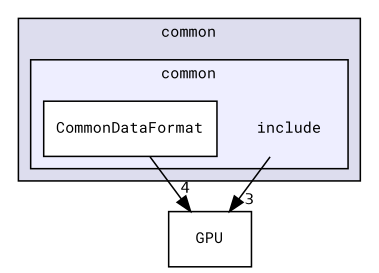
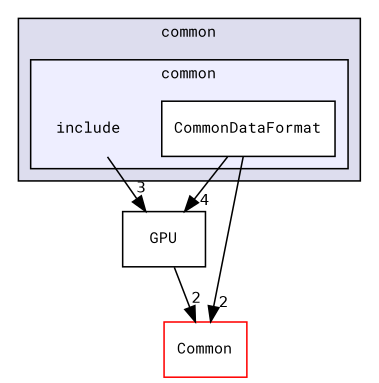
none -> (205, 350)
